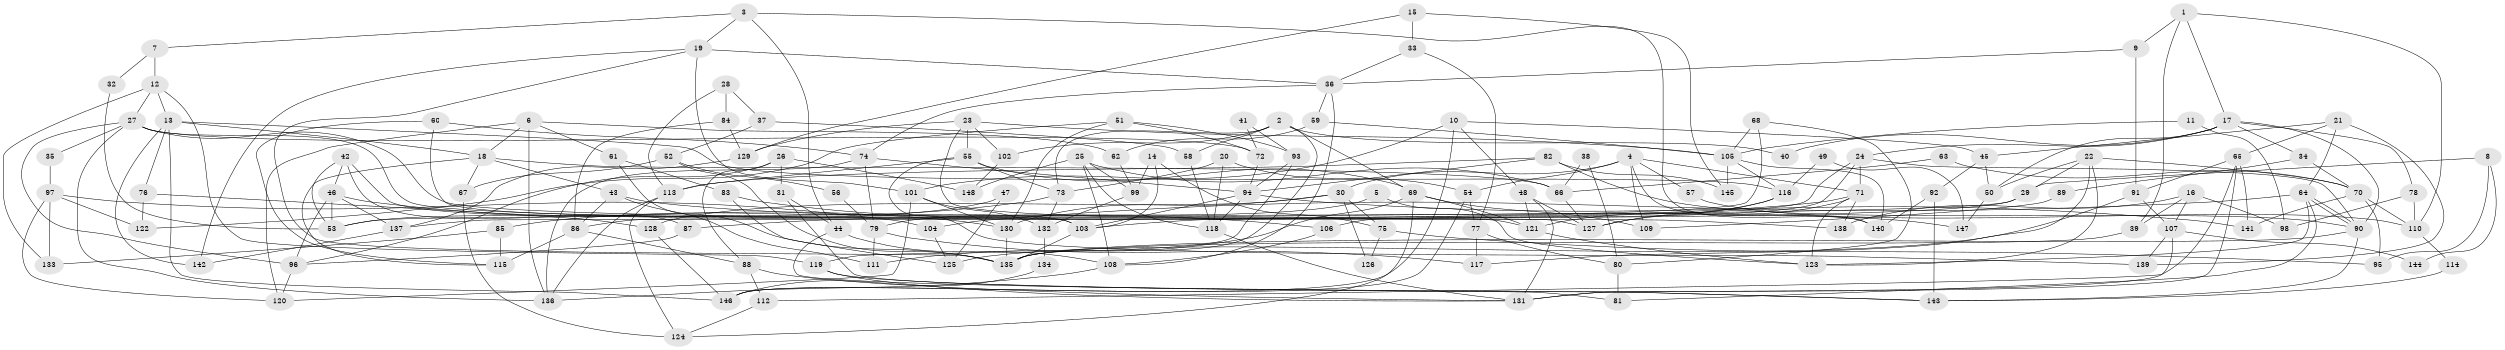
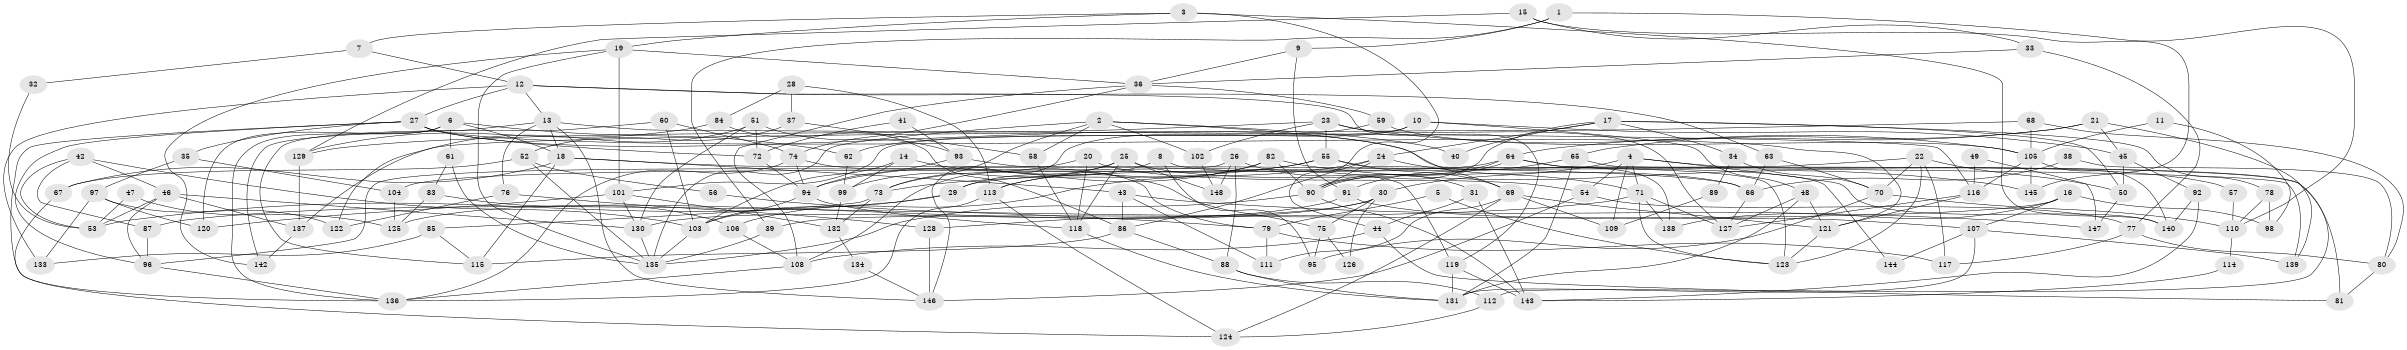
(2206, 67) -> none
none -> (1211, 94)
(534, 204) -> (308, 178)
(2248, 229) -> none
(287, 282) -> (270, 283)
